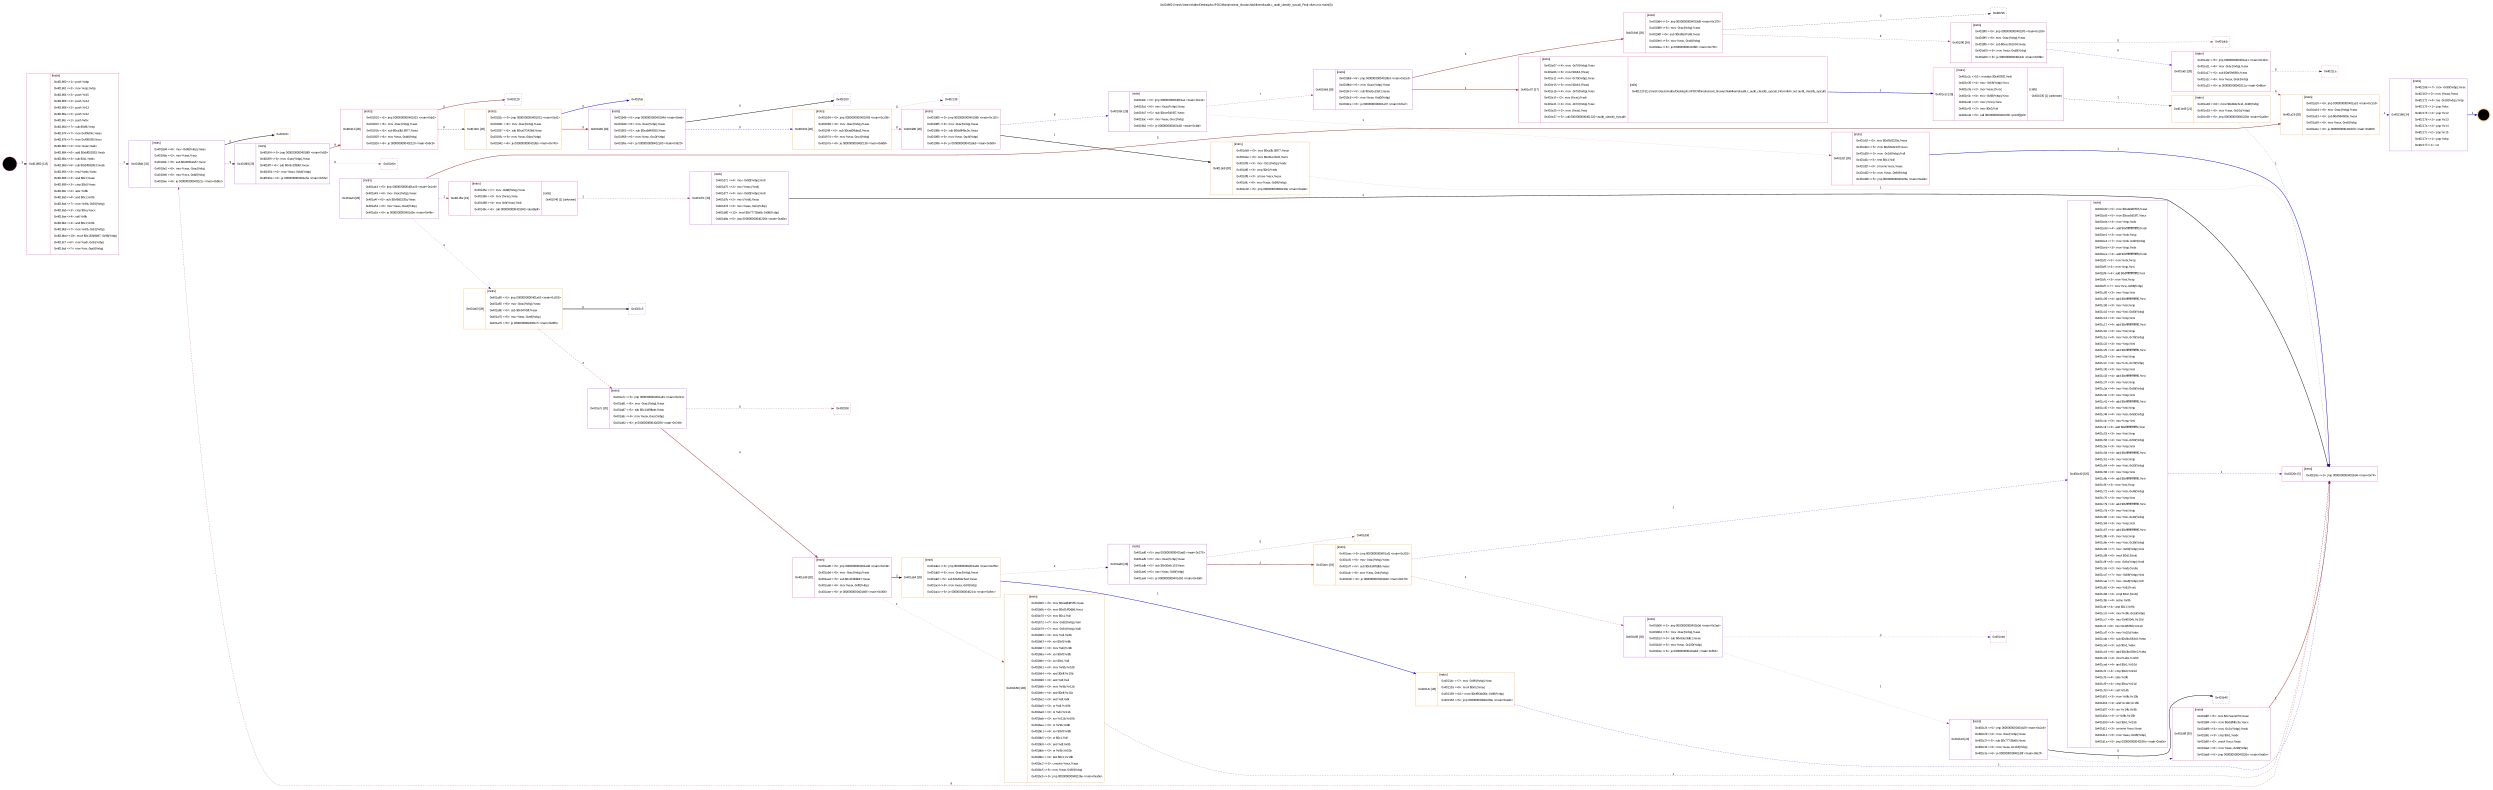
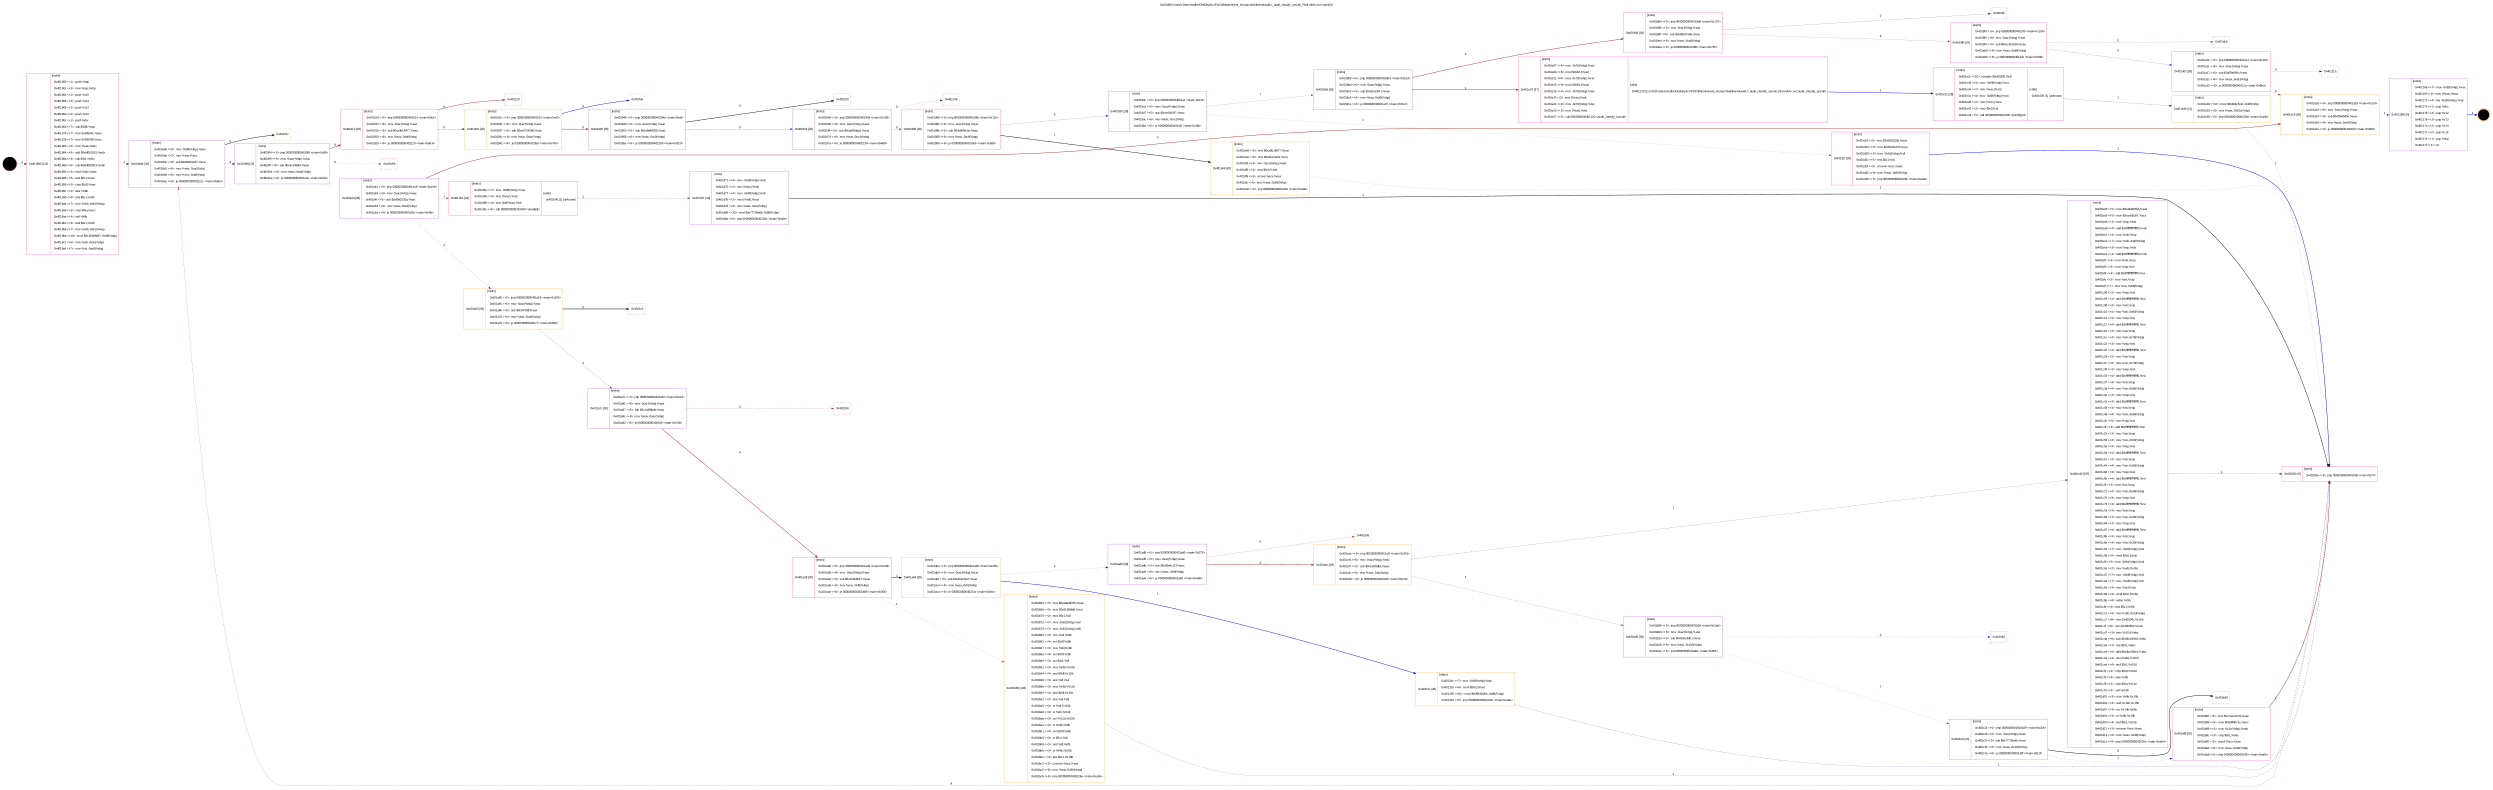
(842, 129) -> (842, 129)
